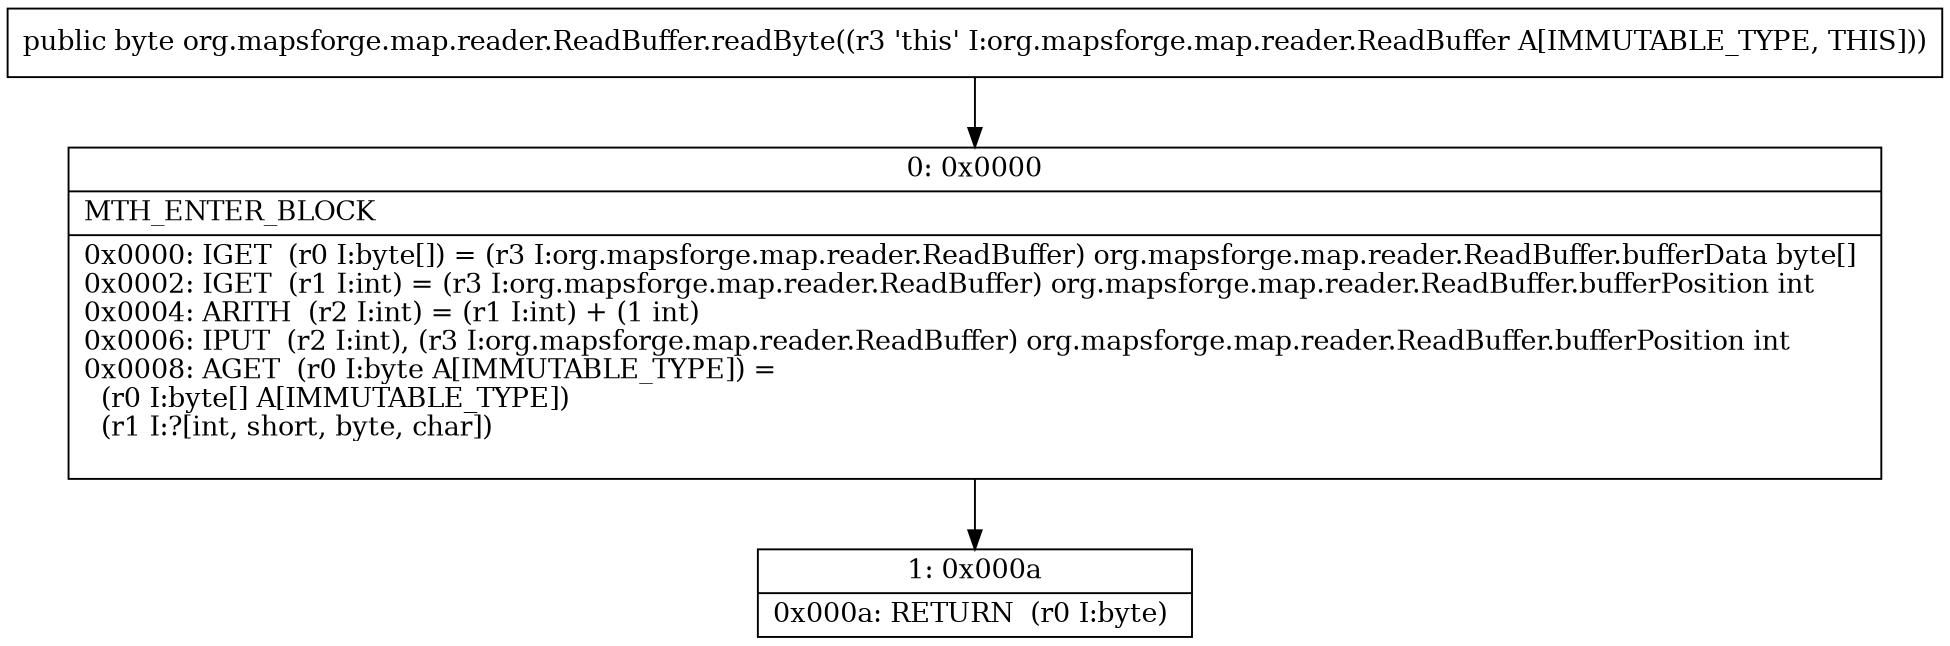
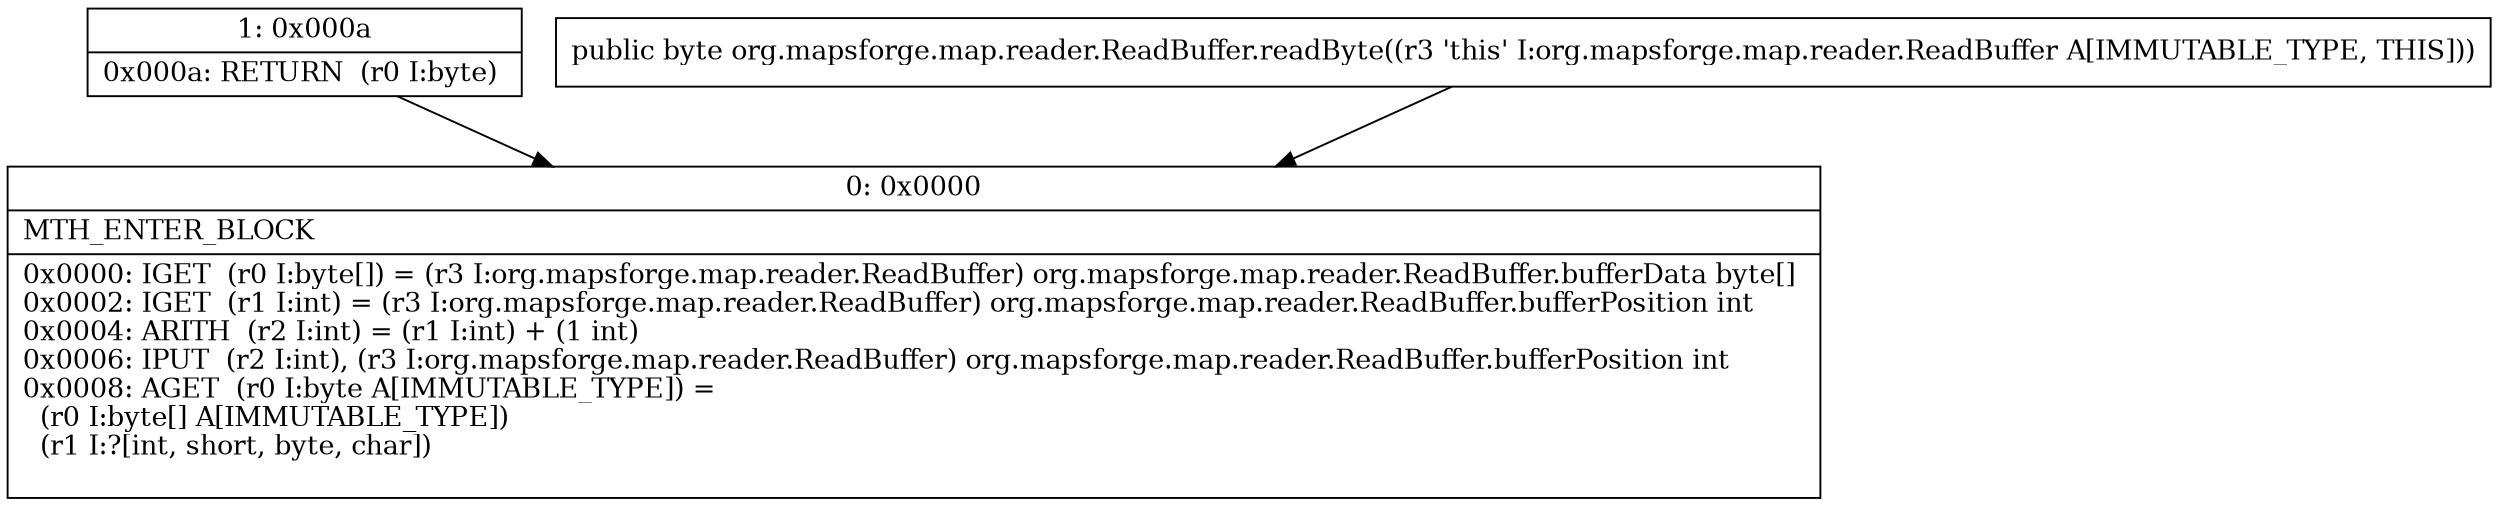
(975, 505) -> (466, 127)
